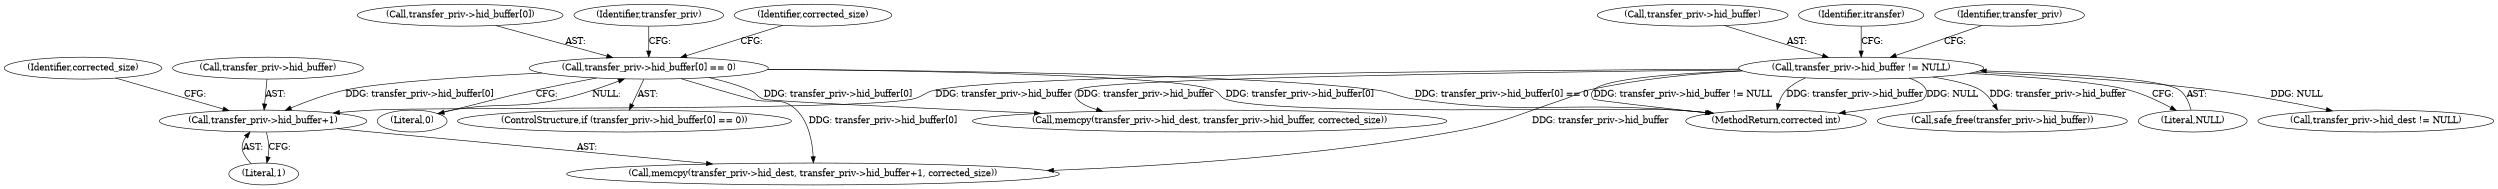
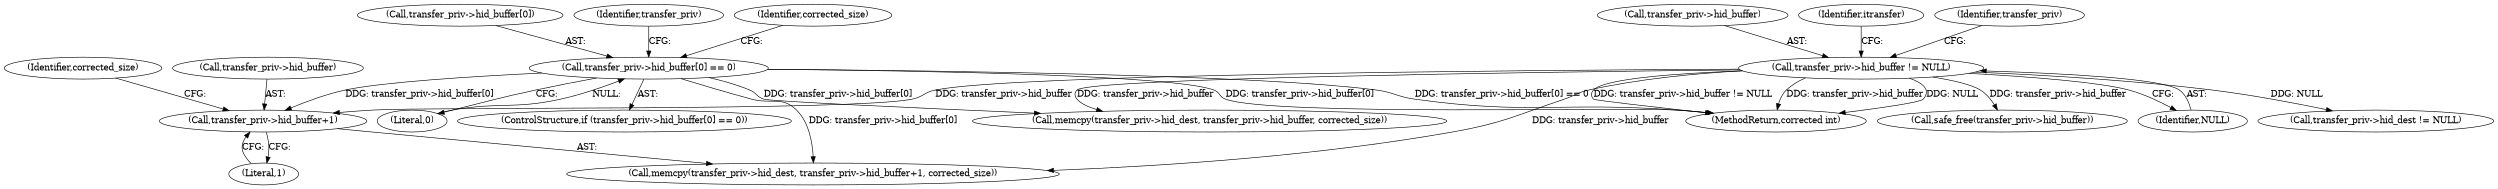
(2193, 121) -> (2193, 121)
(255, 148) -> (255, 148)
